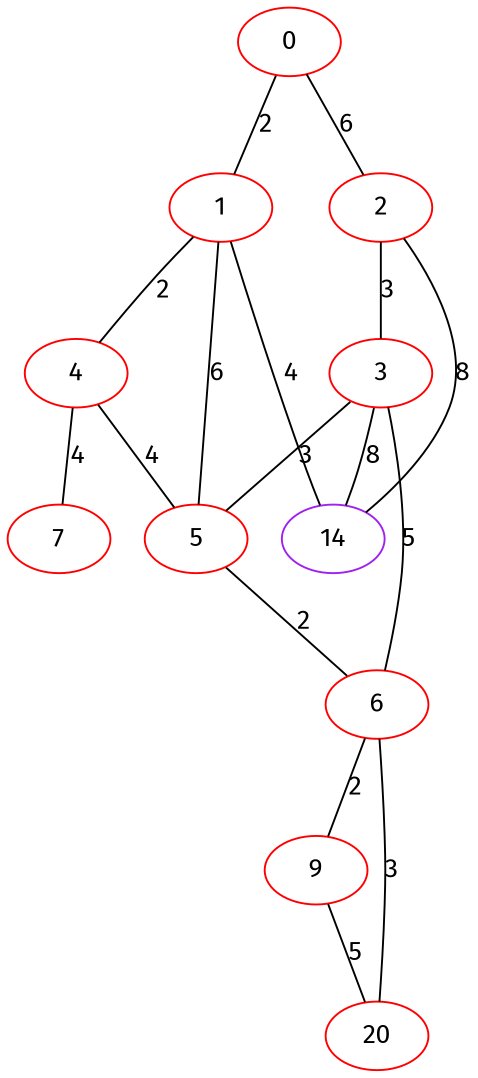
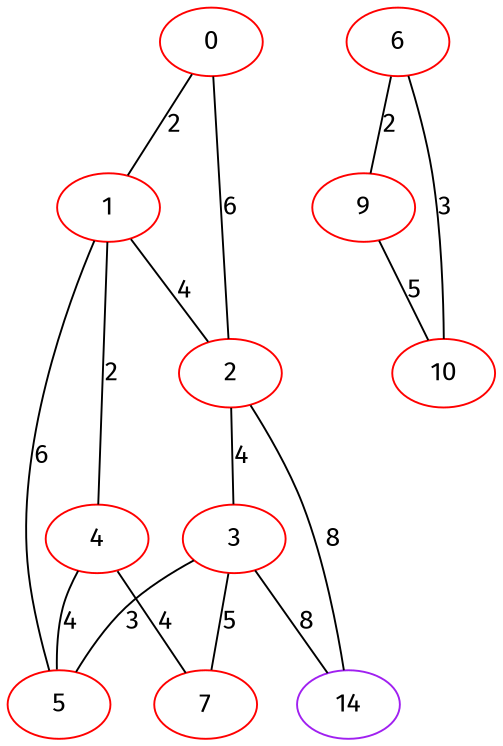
(387, 290) -> (242, 456)
(273, 374) -> (170, 290)
(403, 539) -> (220, 622)
(287, 622) -> none
(377, 1036) -> (444, 373)
